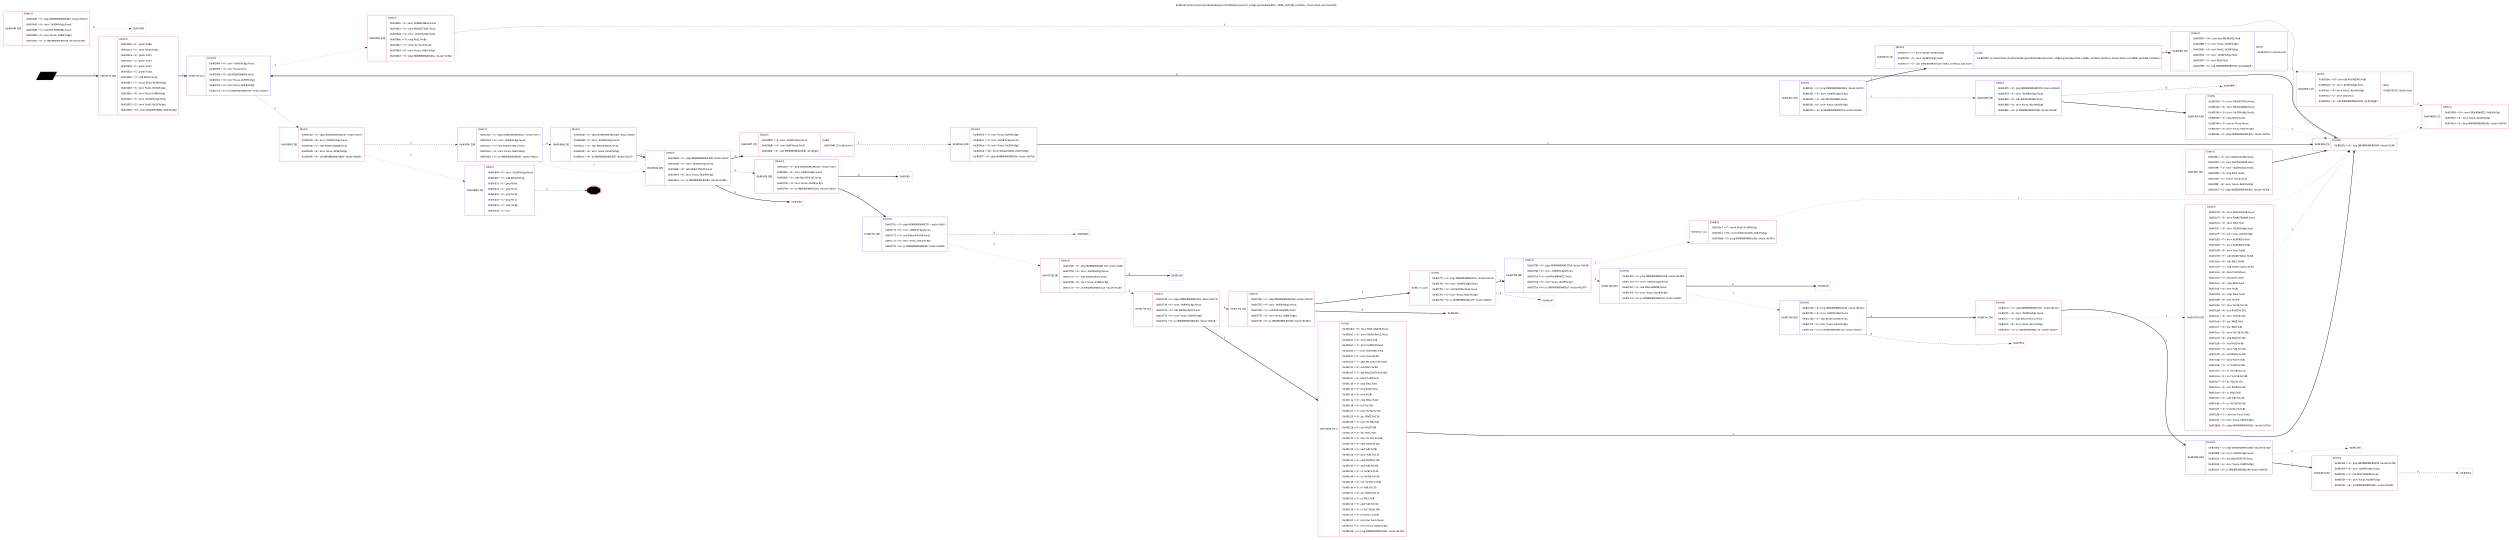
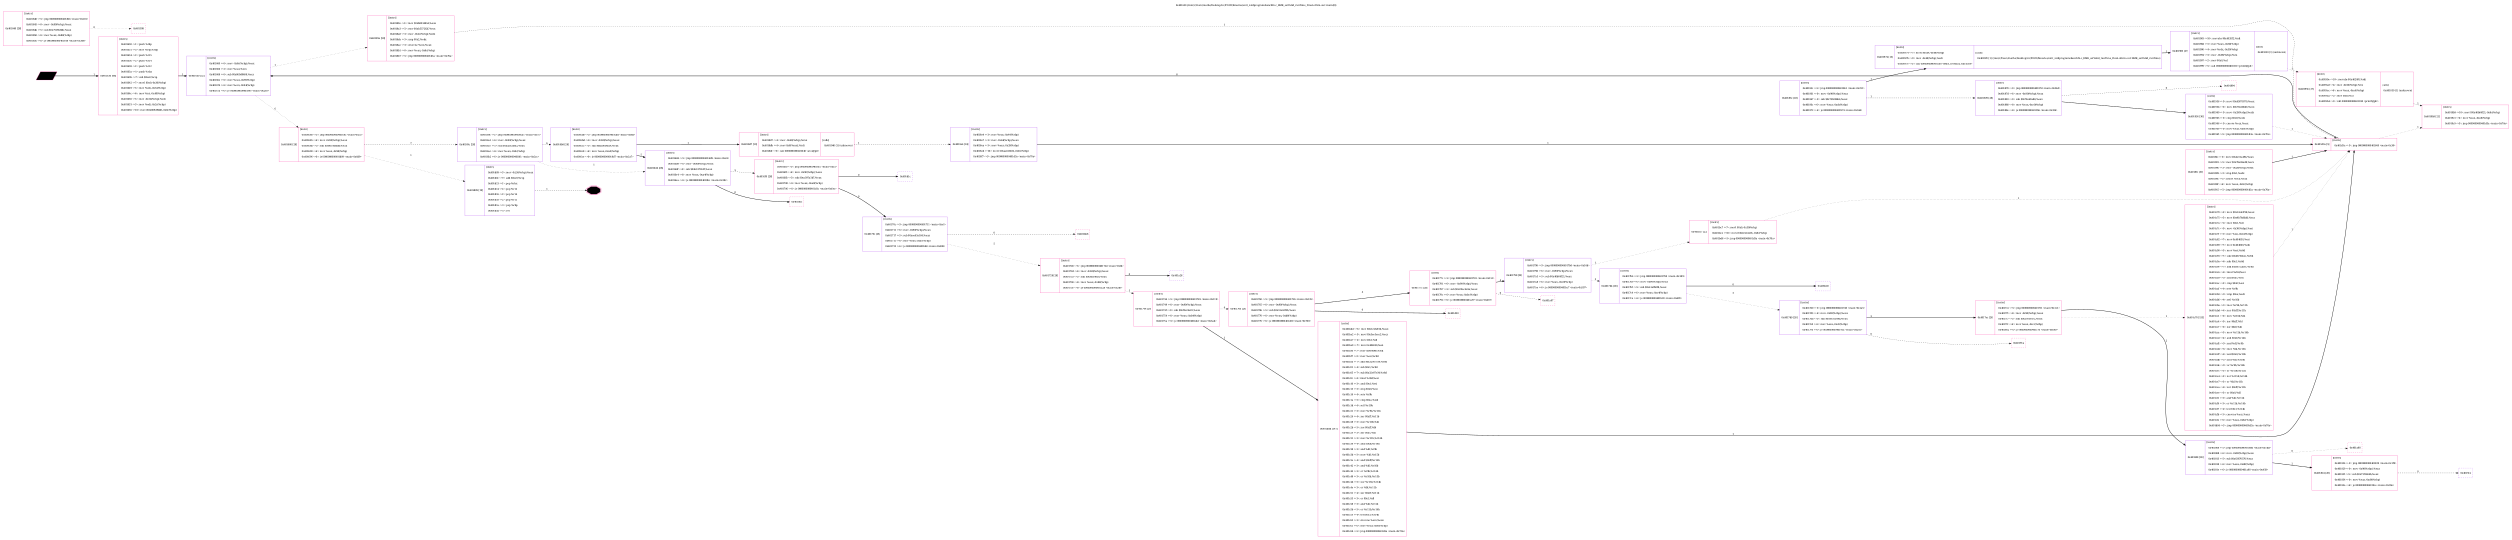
(736, 158) -> (687, 144)
